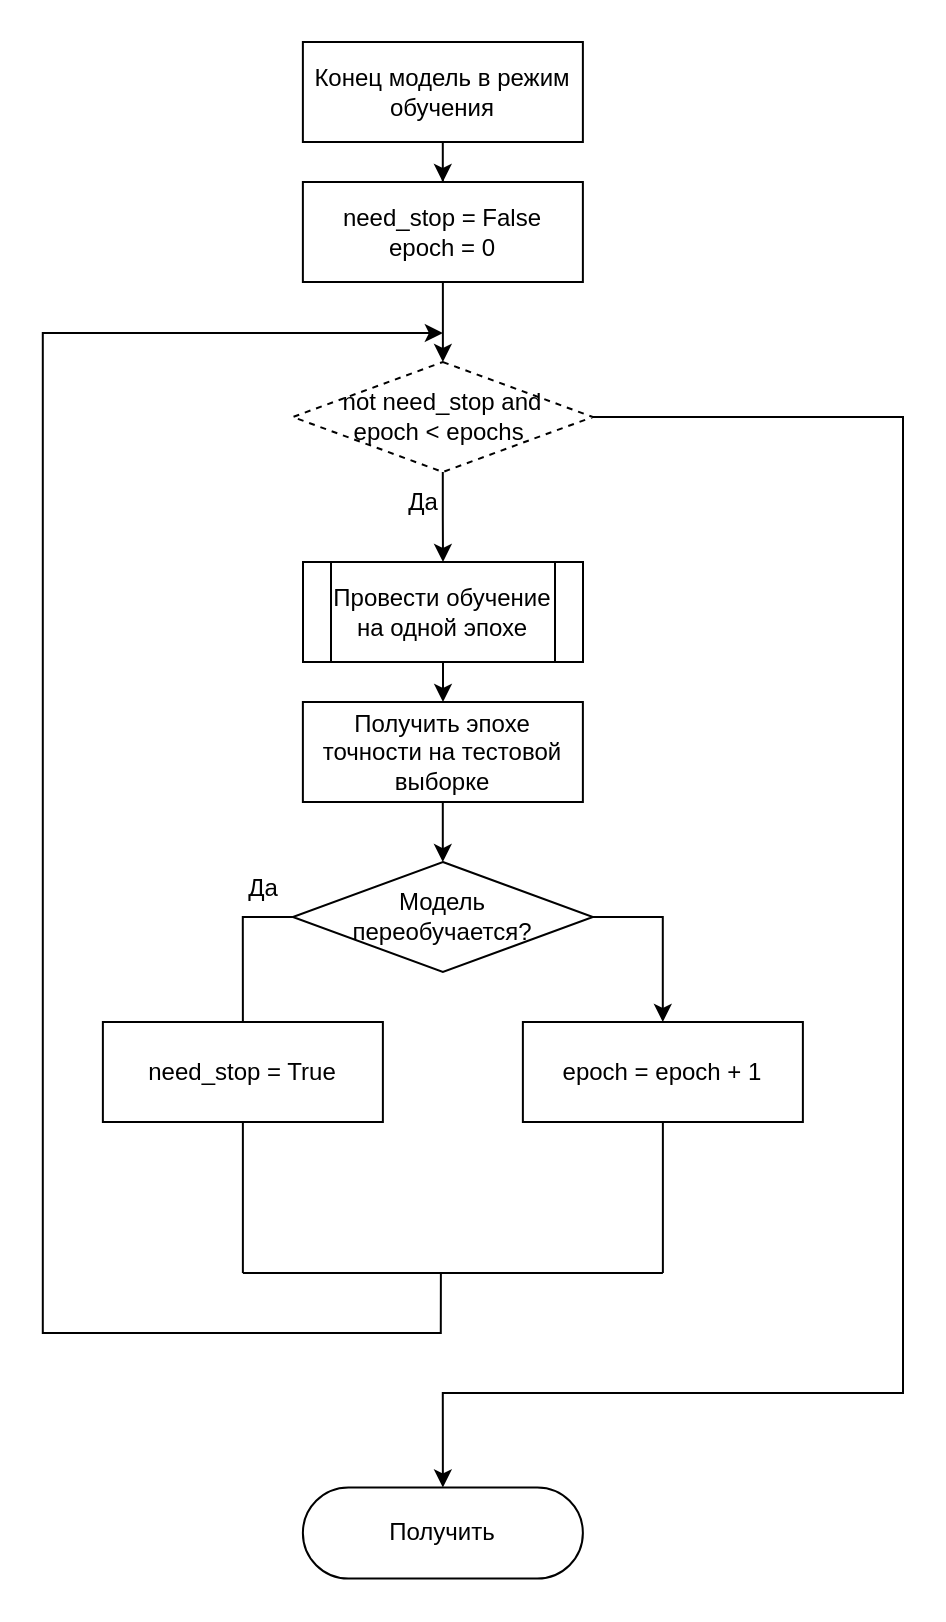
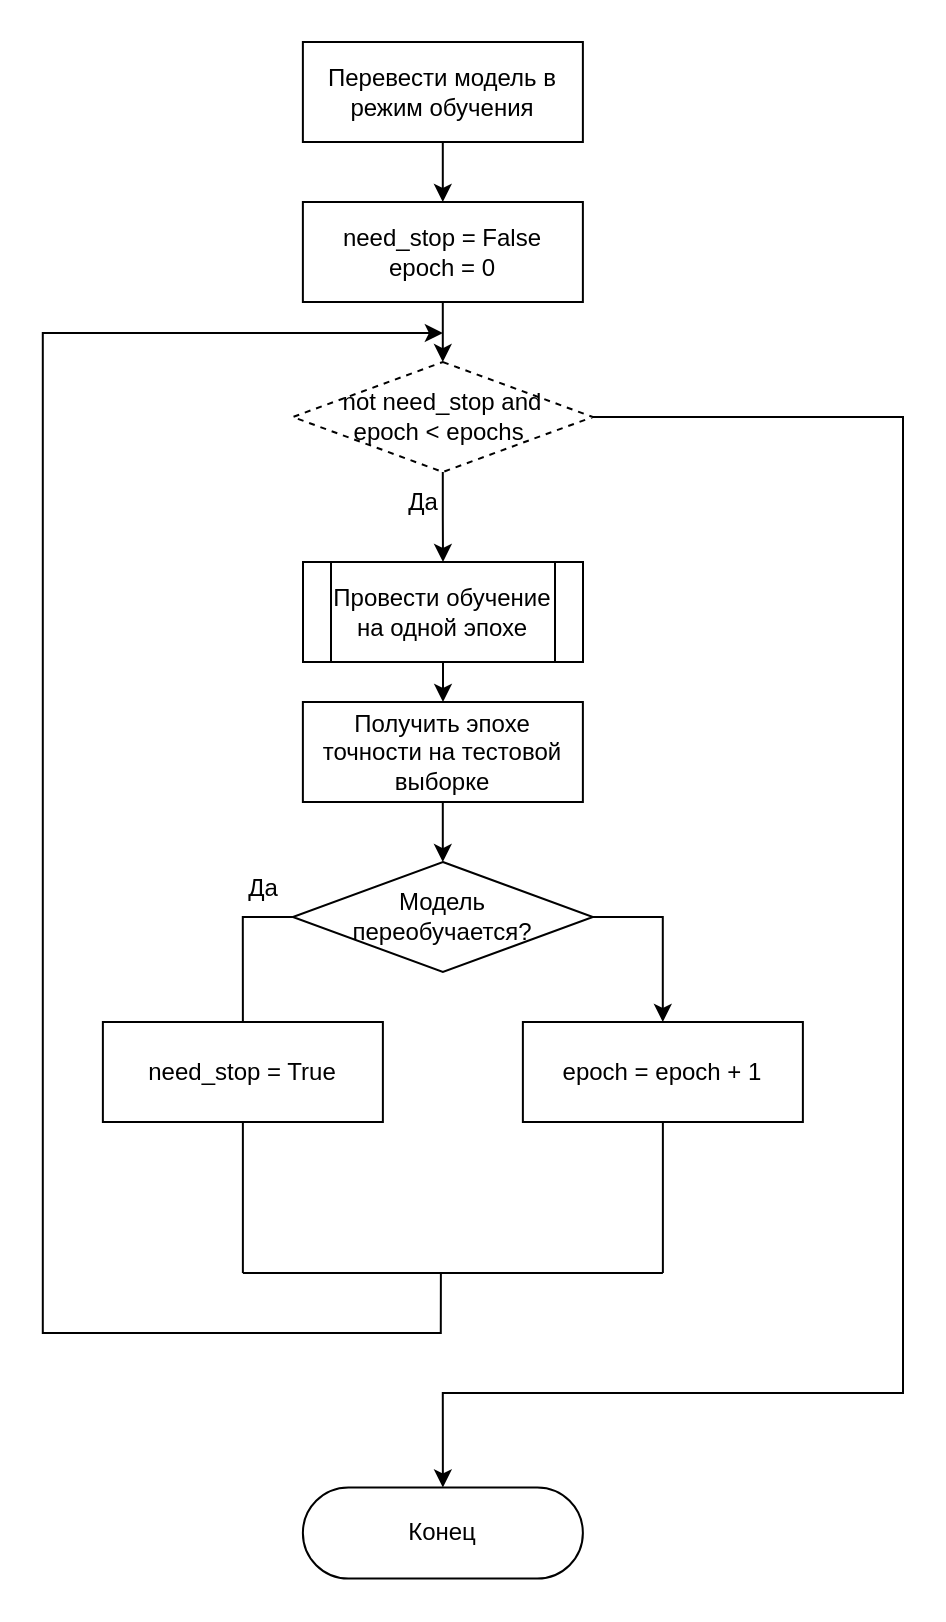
(443, 93) -> (443, 93)
(443, 232) -> (443, 252)
(443, 1533) -> (443, 1533)
